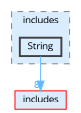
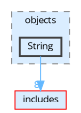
(41, 21) -> (41, 21)
